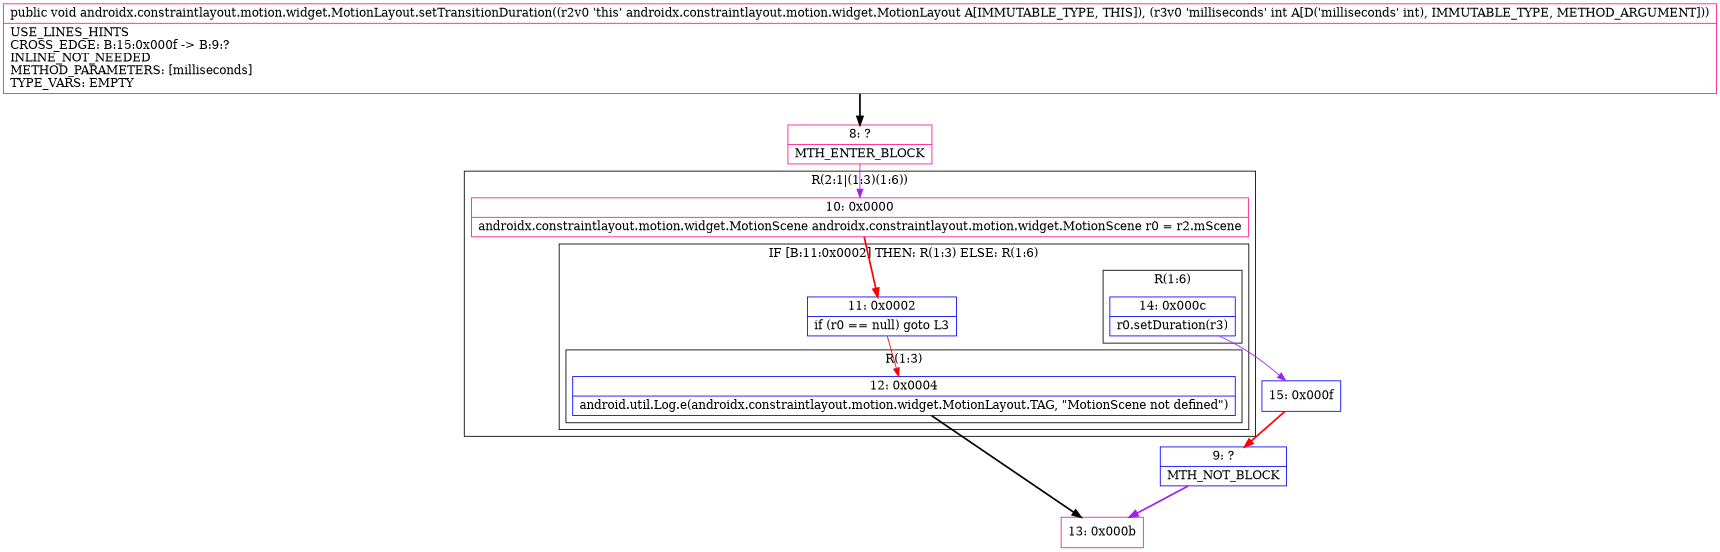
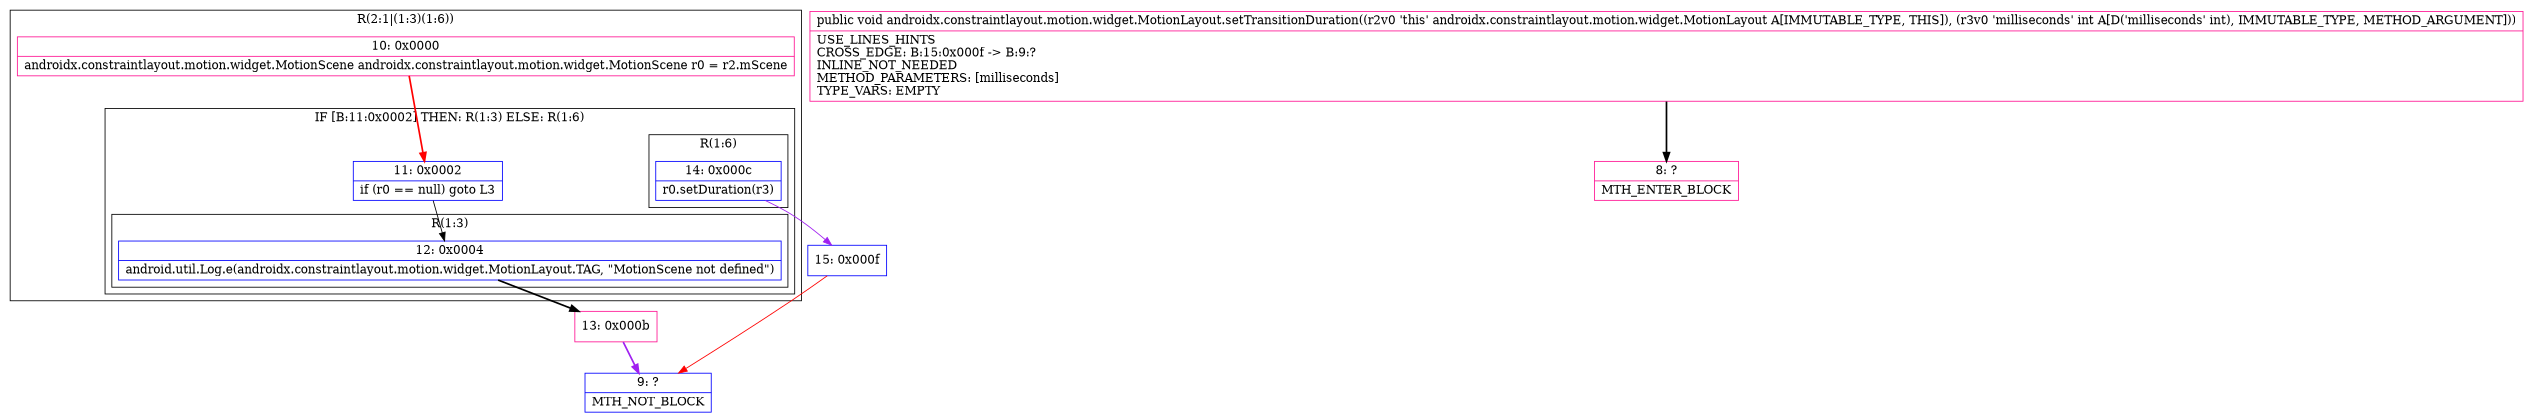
(860, 176) -> none
(893, 355) -> (439, 220)
(1268, 426) -> (757, 323)
(1163, 500) -> (629, 354)
